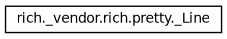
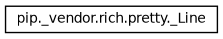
(114, 19) -> (111, 19)
